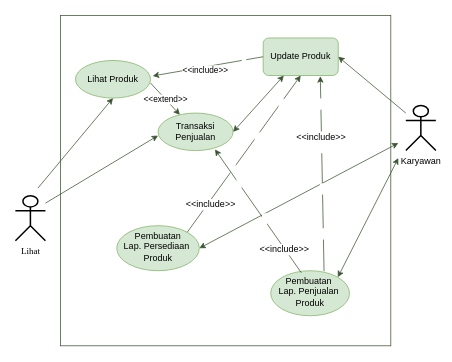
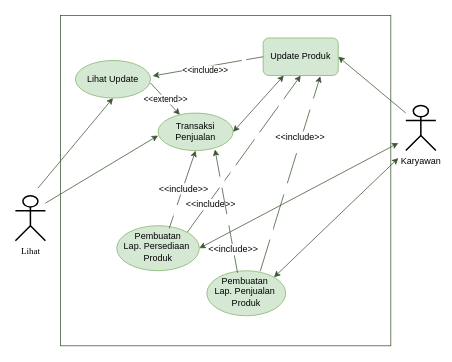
(113, 79) -> (113, 79)
none -> (185, 181)
(310, 293) -> (246, 293)
